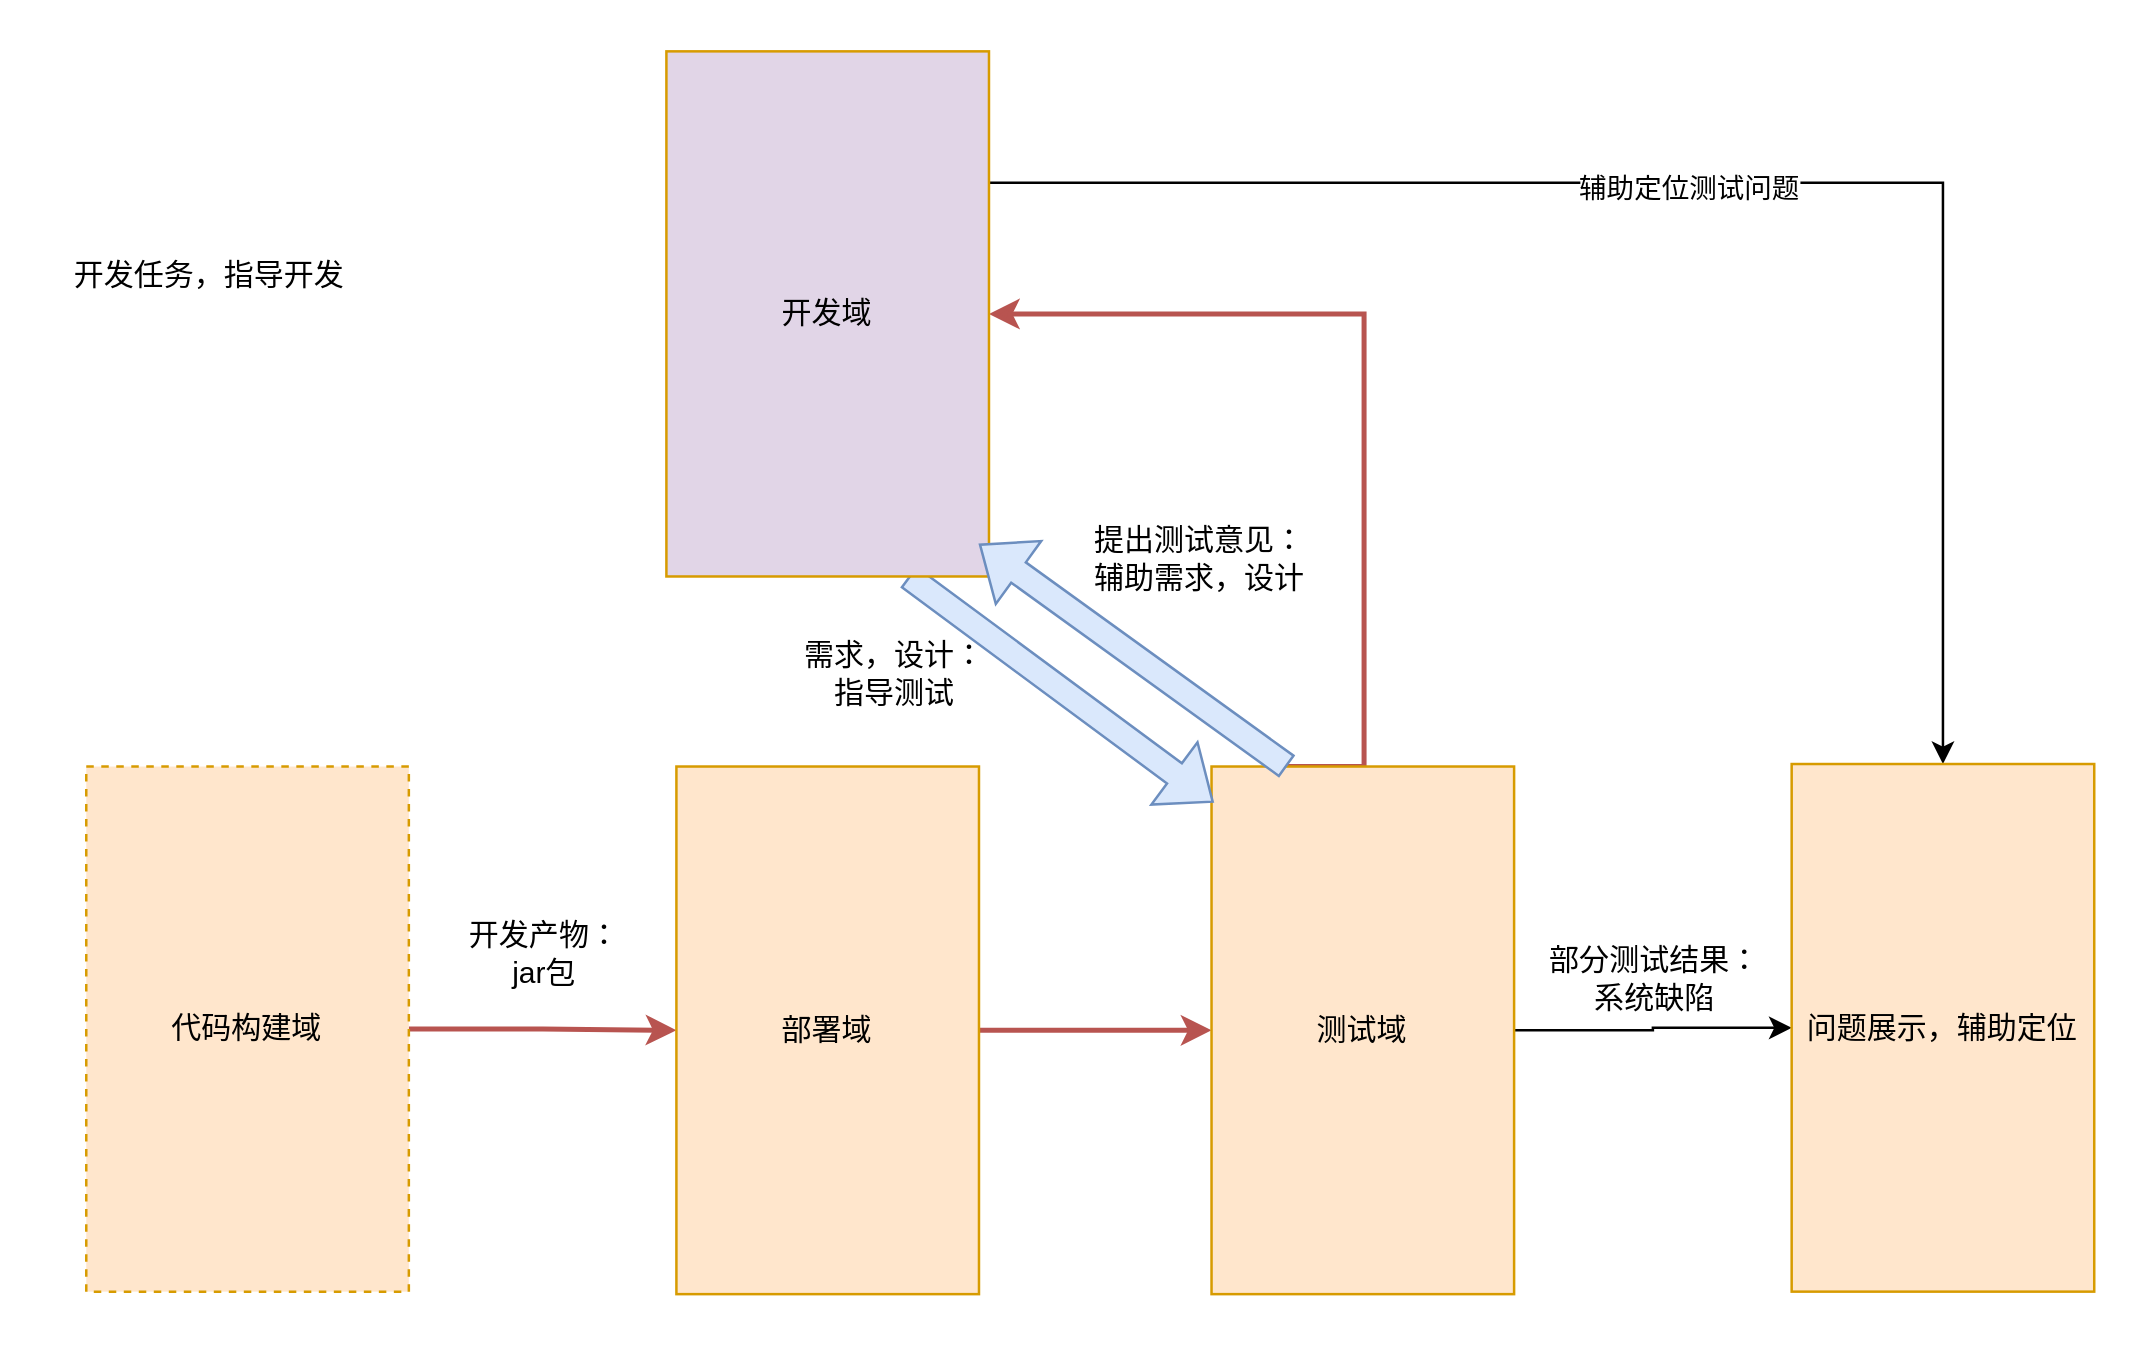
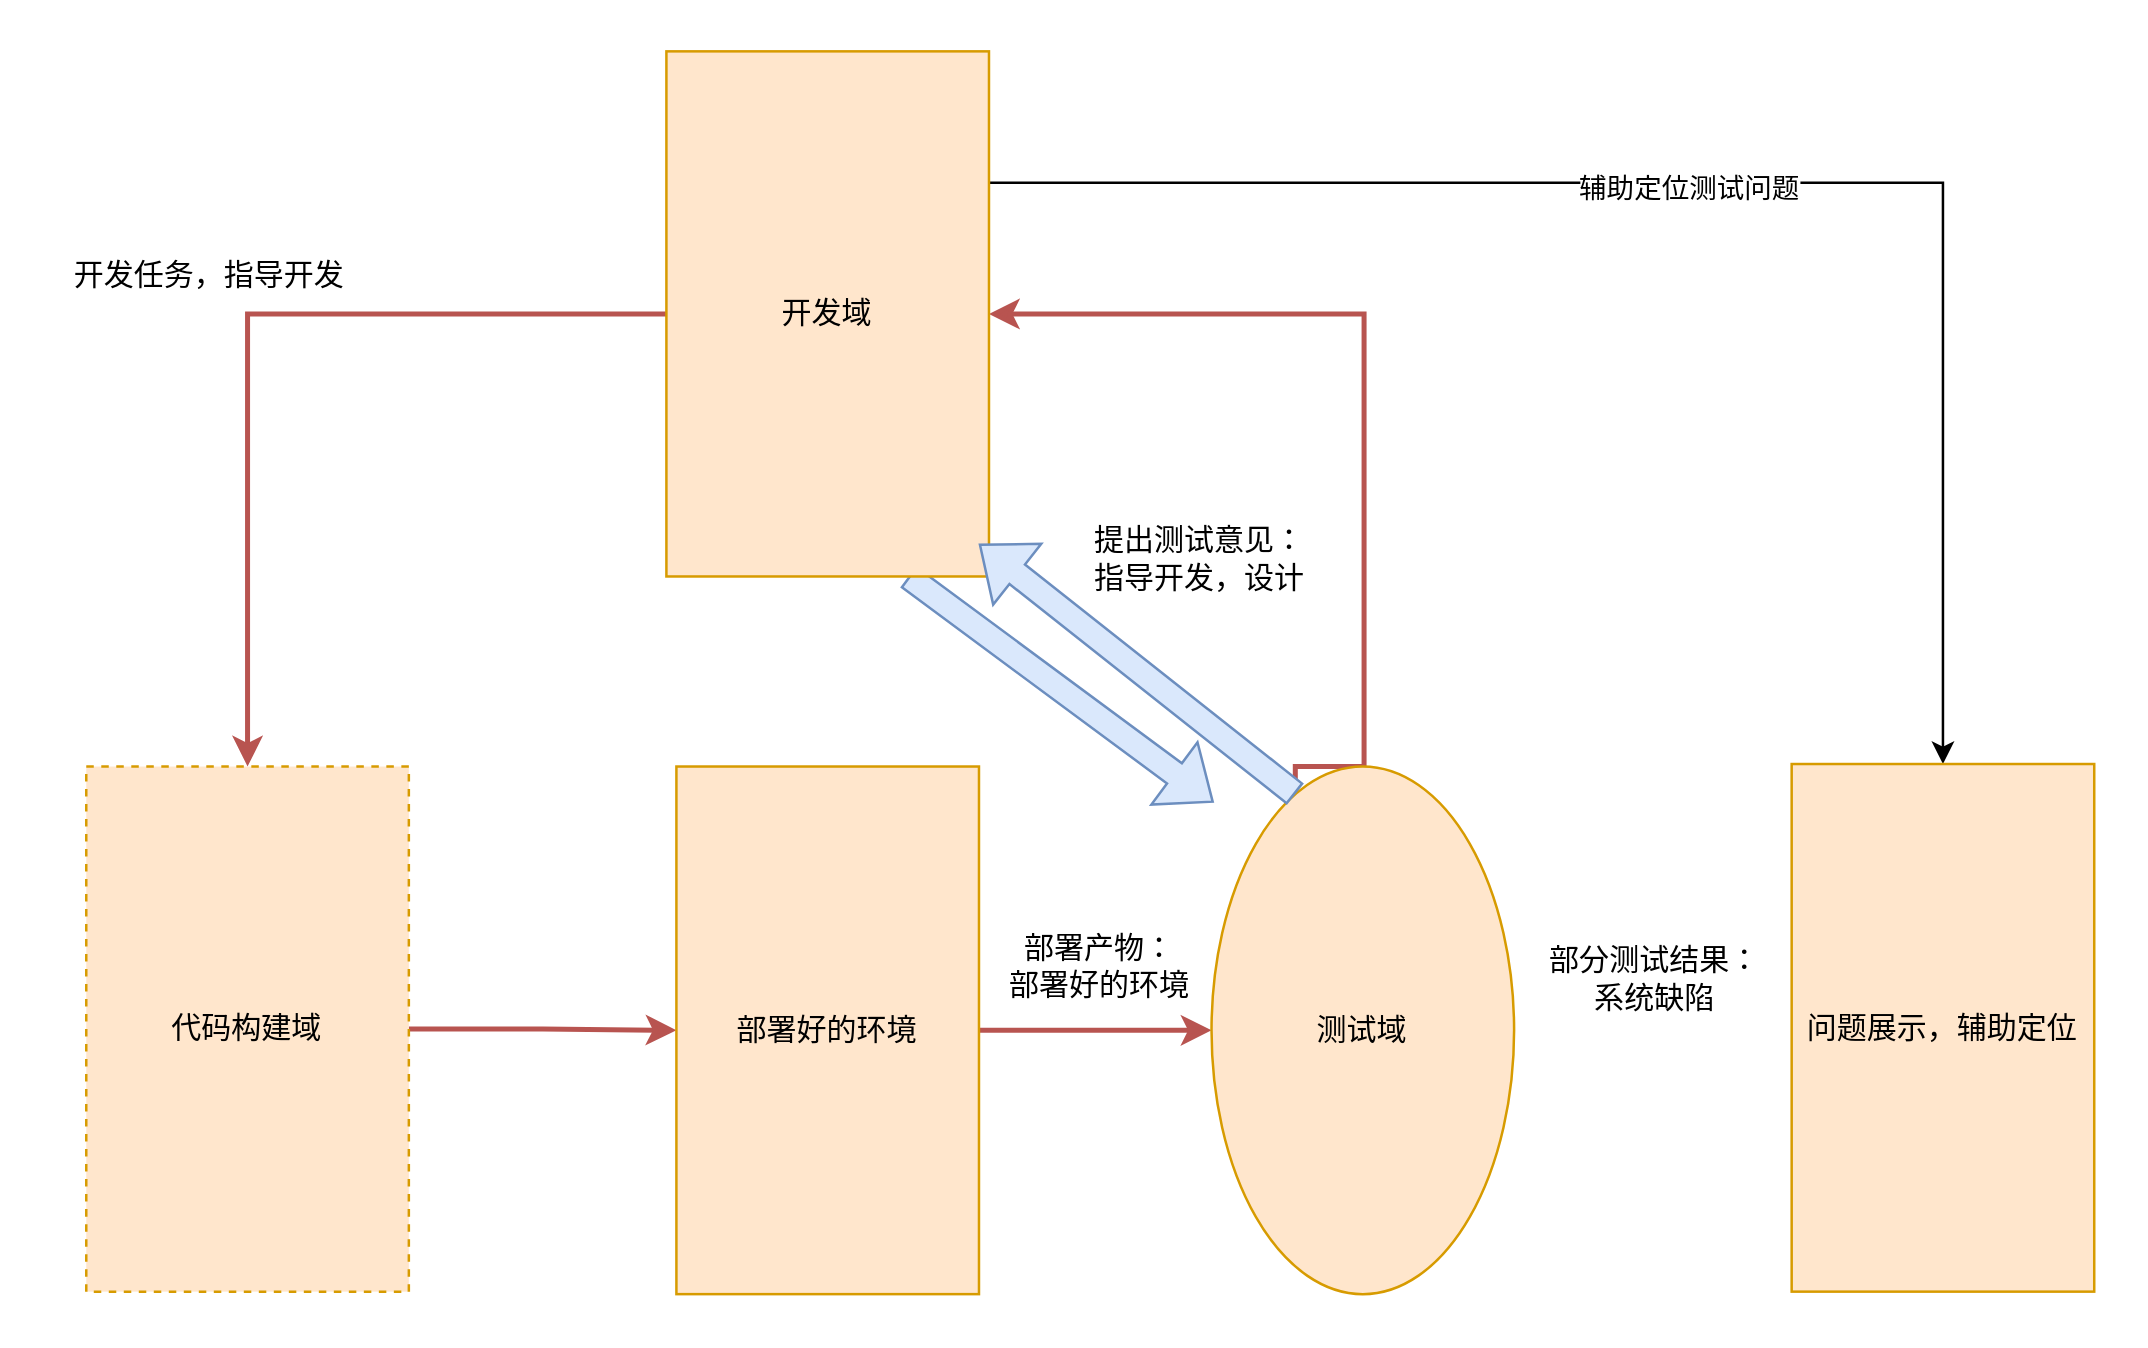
(828, 314) -> (828, 314)
none -> (248, 320)
(1200, 559) -> (1200, 559)
(894, 673) -> none
(544, 953) -> none
none -> (1099, 965)
(1363, 1030) -> (1363, 1030)
(1645, 1030) -> none
(828, 1031) -> (828, 1031)
